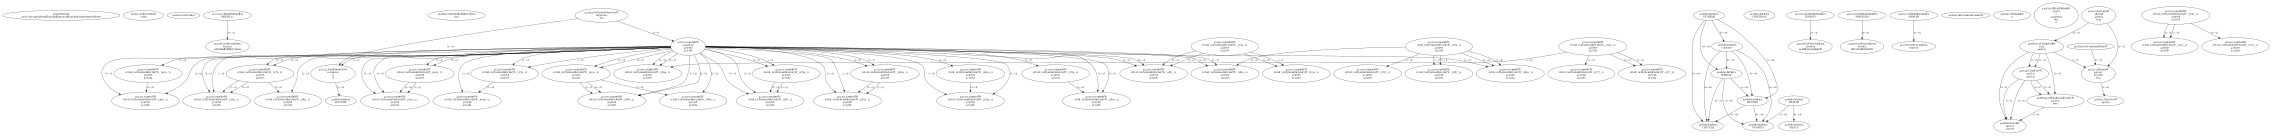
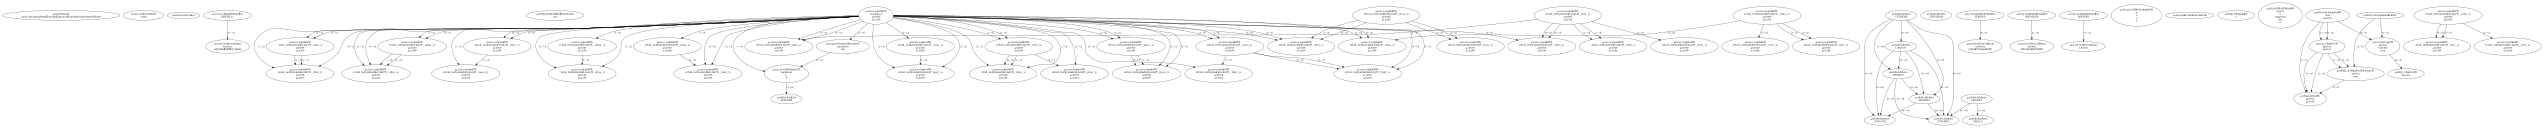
(2099, 15) -> none
none -> (2136, 15)
(645, 31) -> (859, 31)
none -> (1953, 52)
(2052, 72) -> (2357, 38)
